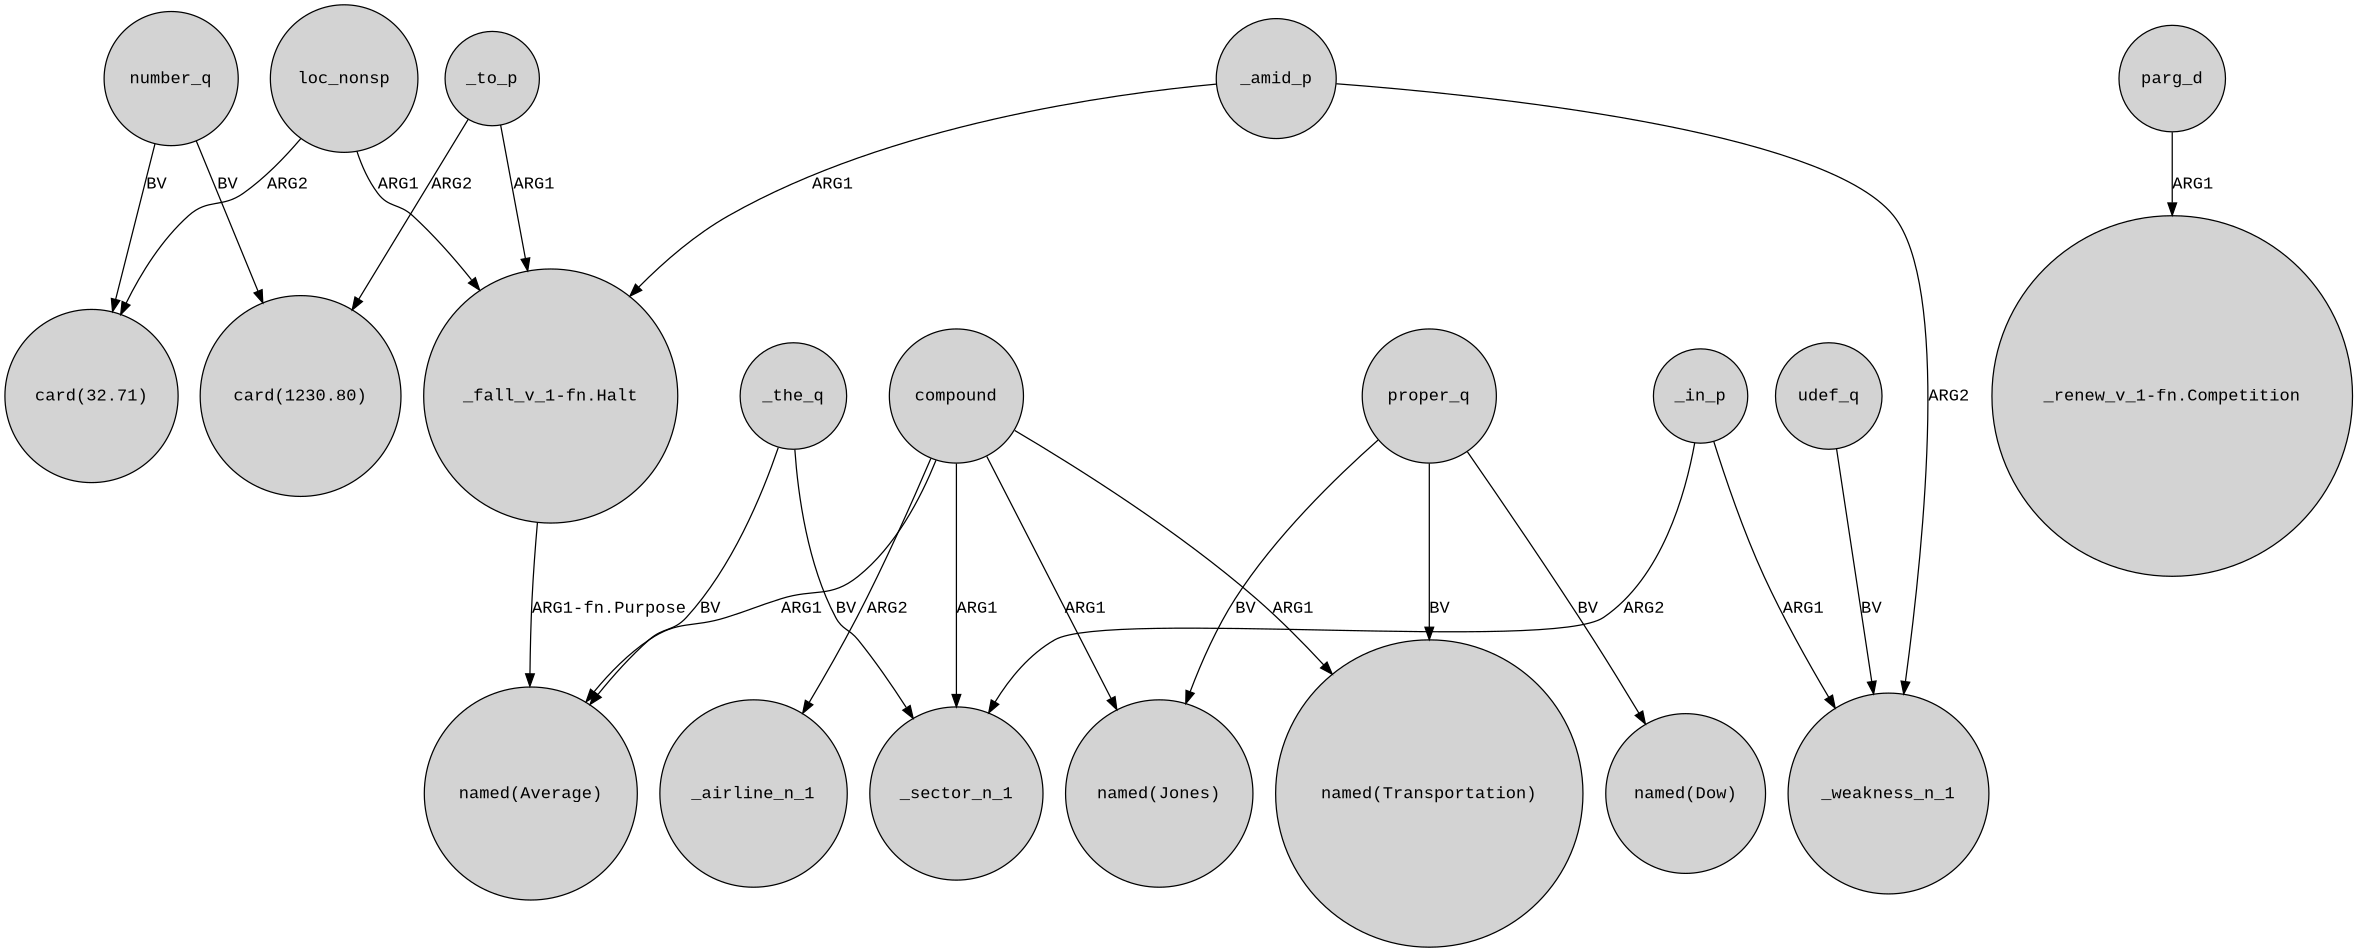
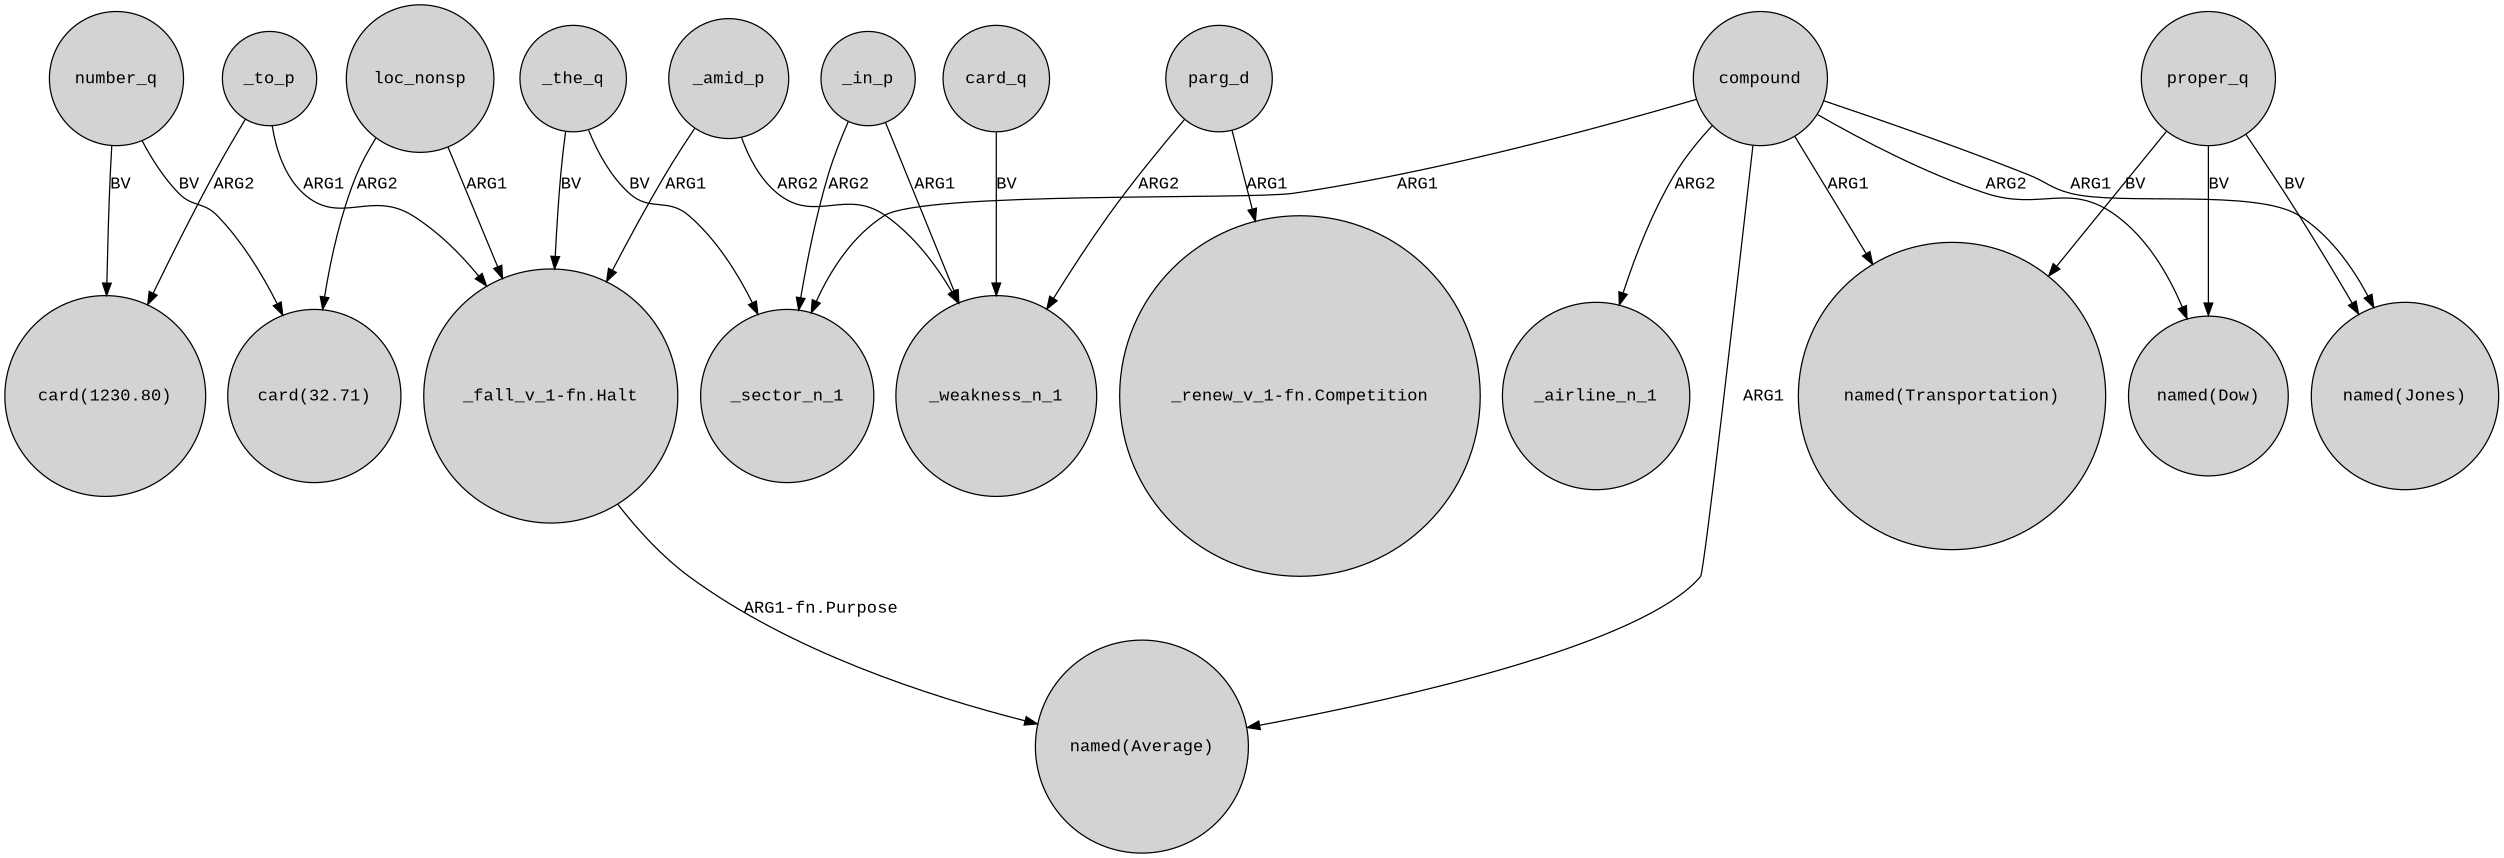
none -> (2017, 199)
none -> (1115, 206)
(1829, 396) -> (996, 79)
(710, 588) -> (559, 194)
